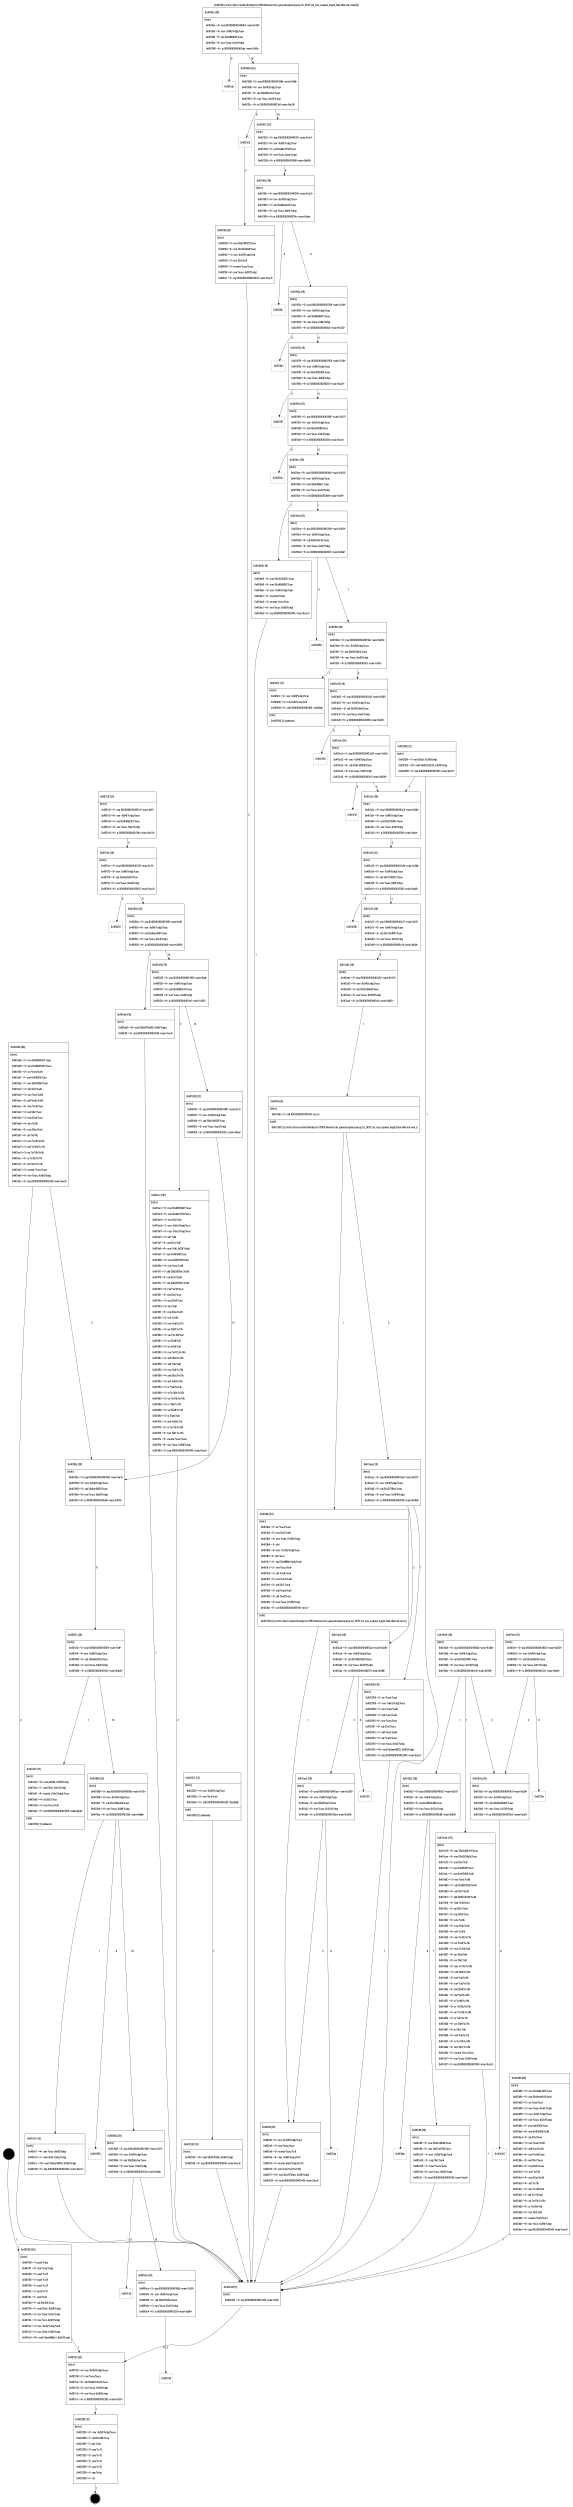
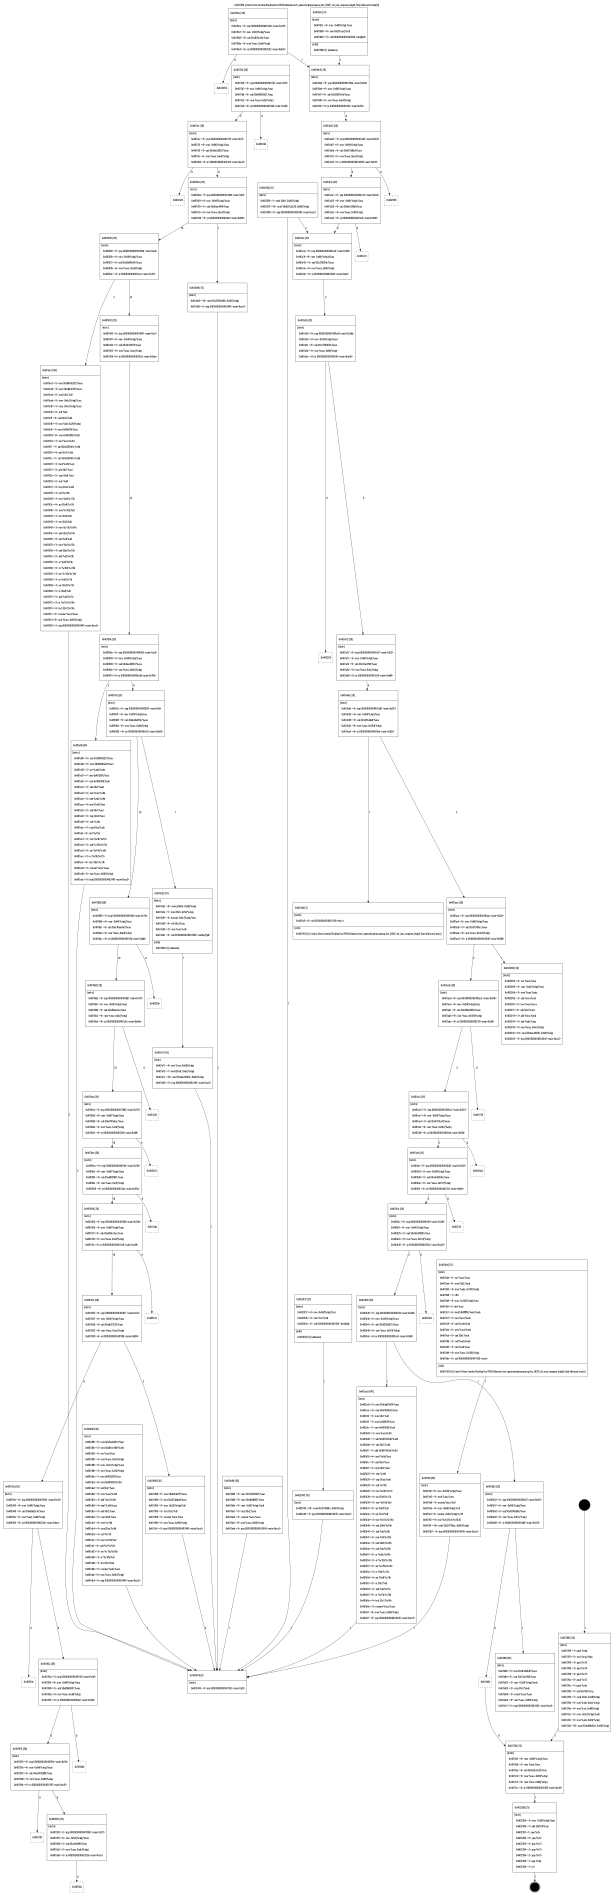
none -> (261, 144)
(245, 186) -> (150, 1406)
(318, 478) -> none
(328, 673) -> (339, 59)
none -> (112, 1142)
(367, 1295) -> (422, 816)
(339, 1320) -> none
(71, 1322) -> (99, 709)
(482, 1724) -> (402, 1272)
(308, 1970) -> (438, 1142)
(68, 1974) -> (183, 1000)
(365, 2035) -> none
(376, 2258) -> none
(190, 2345) -> (489, 1718)
